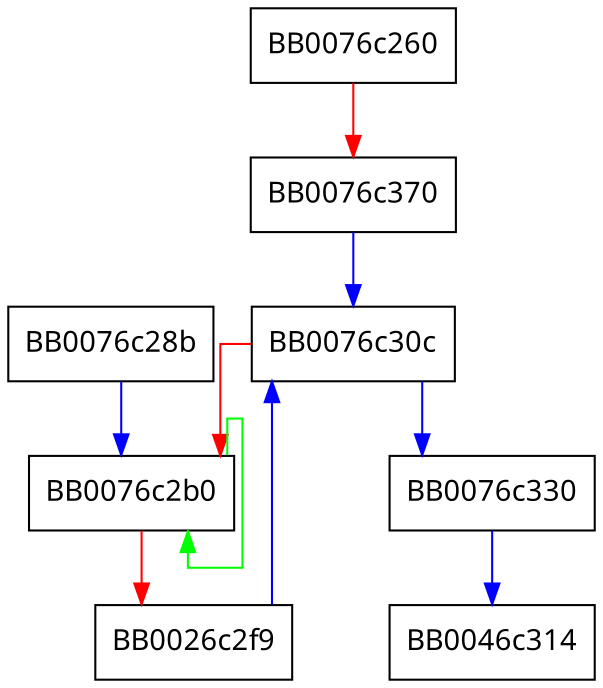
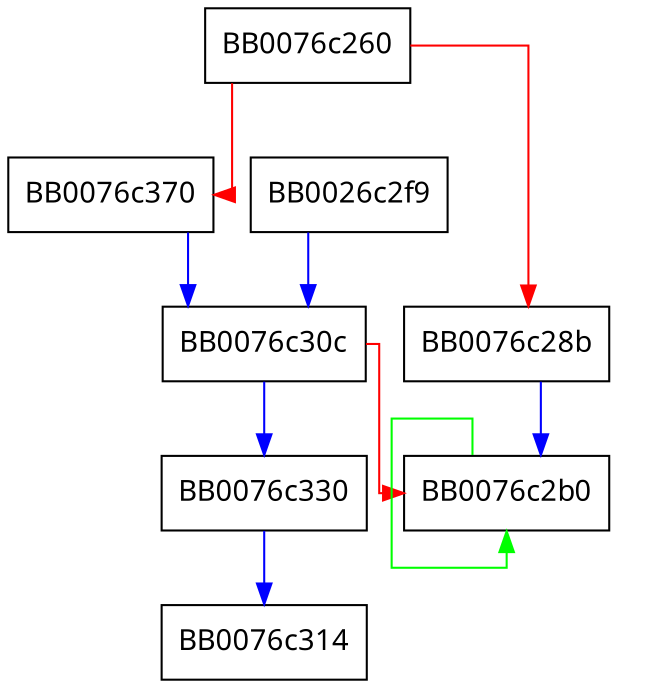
none -> (528, 106)
(142, 557) -> none
(492, 642) -> (264, 642)
